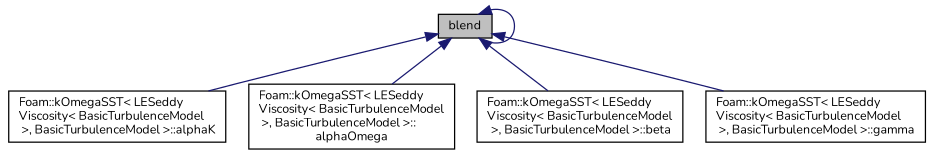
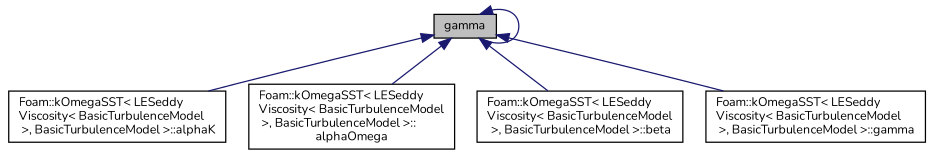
(465, 26) -> (465, 26)
